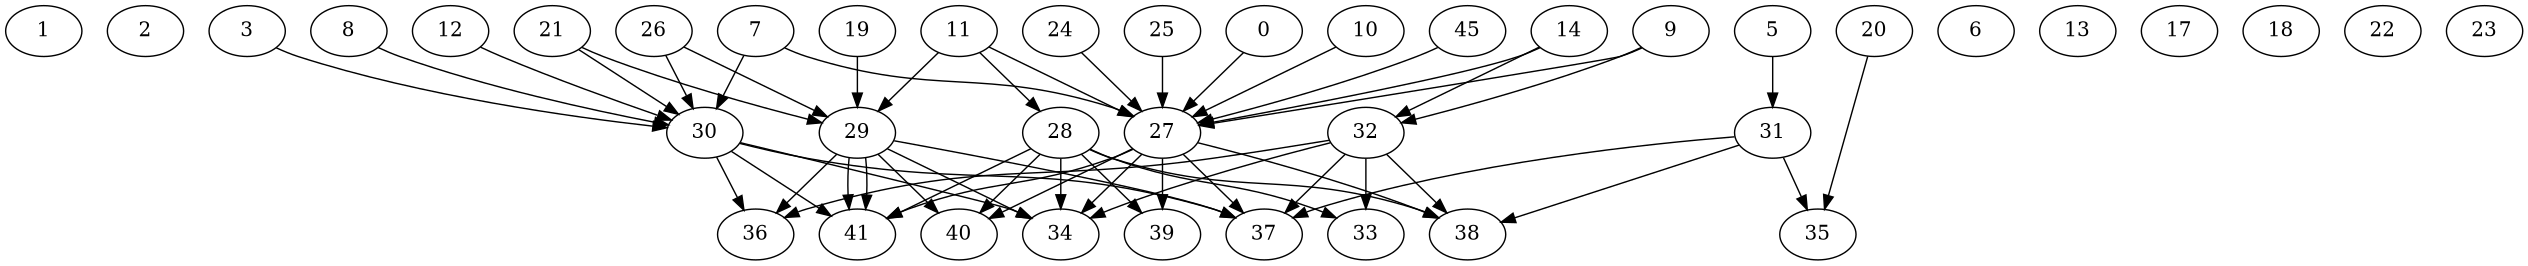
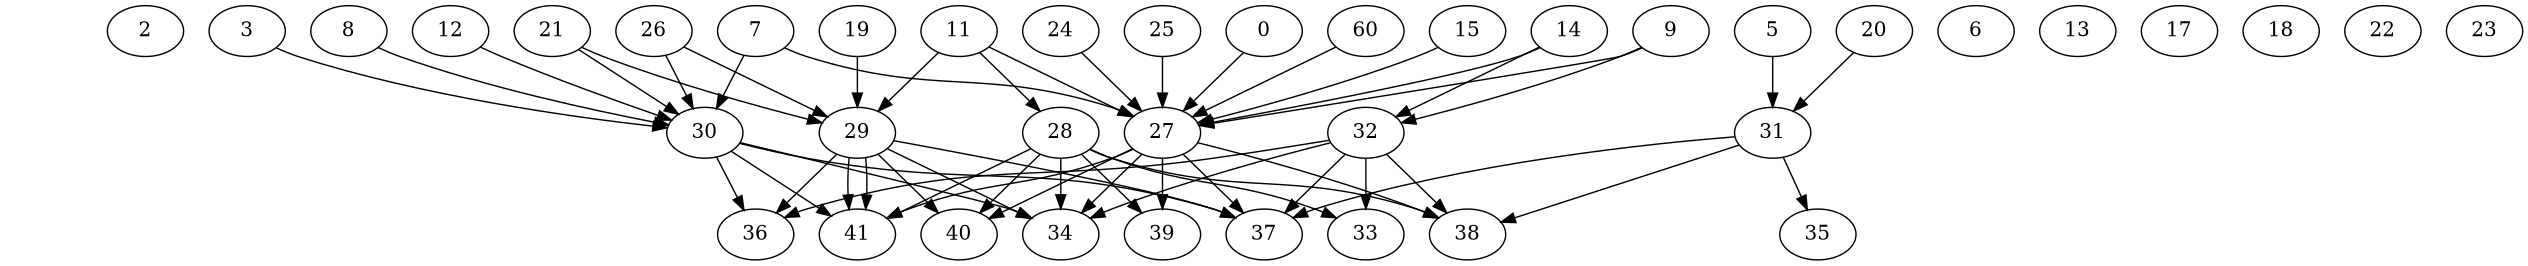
(44, 31) -> none
(1366, 31) -> (1366, 31)
(1468, 31) -> (1468, 31)
(1848, 126) -> (1829, 77)
